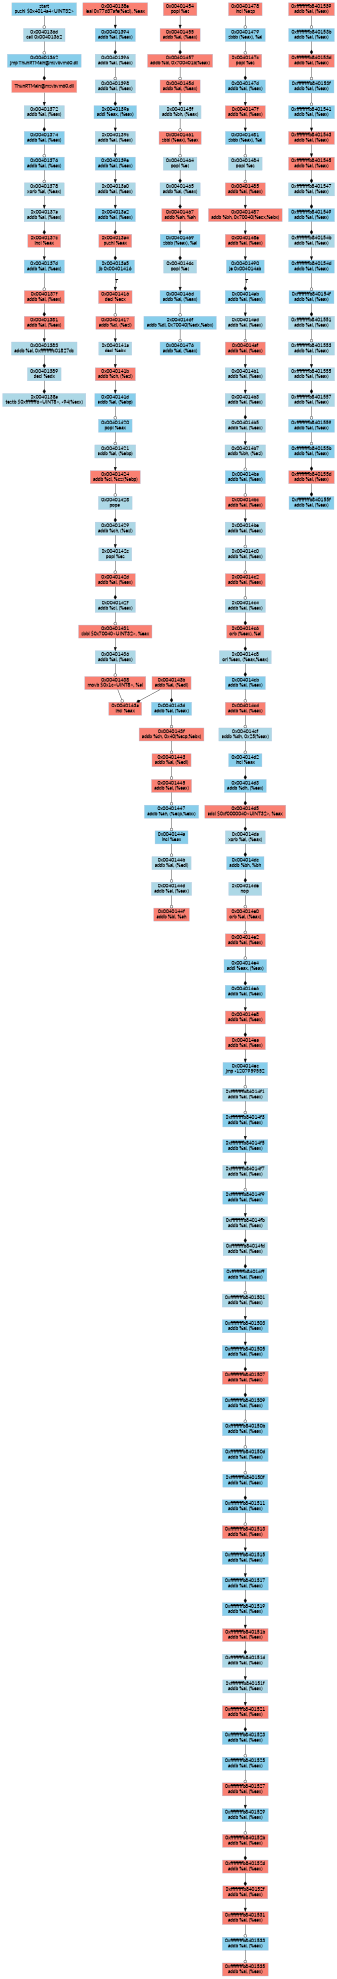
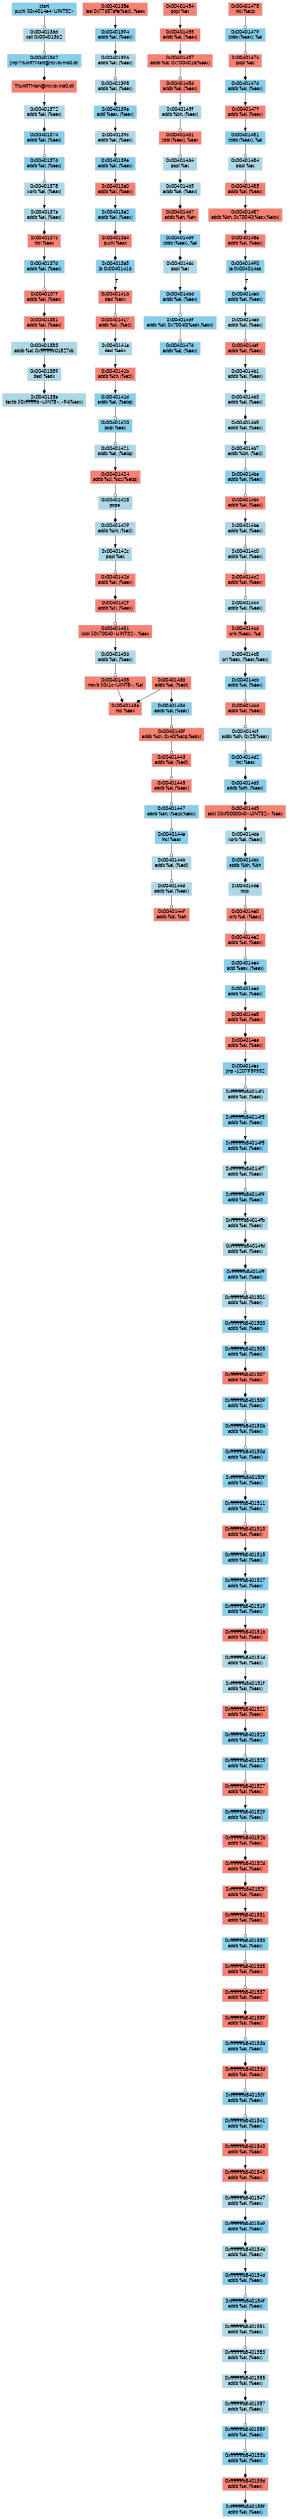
(115, 189) -> (115, 189)
(115, 606) -> (115, 606)
(120, 695) -> (119, 694)
none -> (245, 1995)
